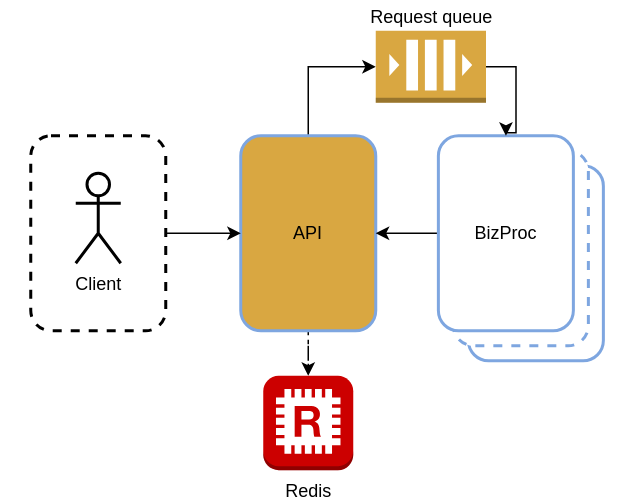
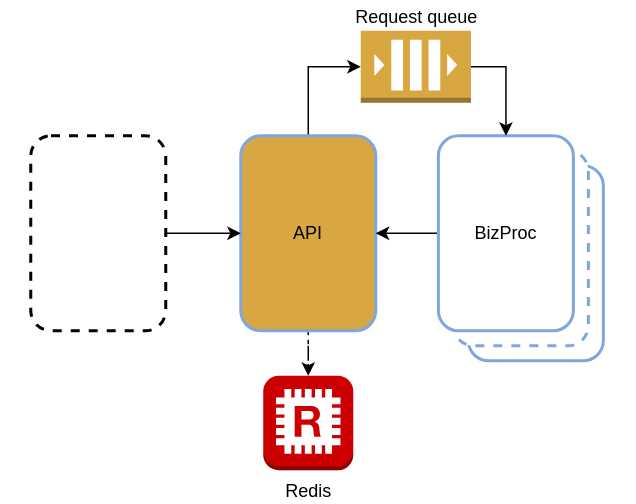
(431, 67) -> (416, 67)
(98, 218) -> none
